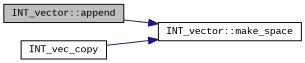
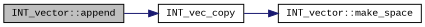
(136, 21) -> (136, 13)
